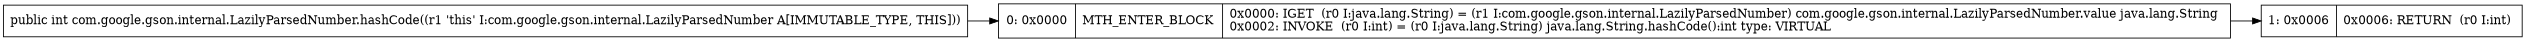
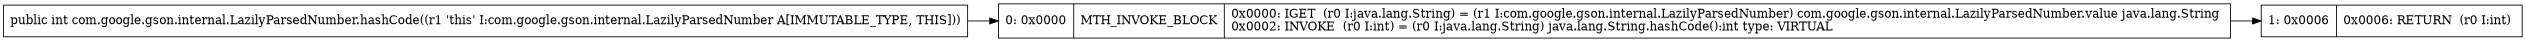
(1148, 21) -> (1149, 21)
